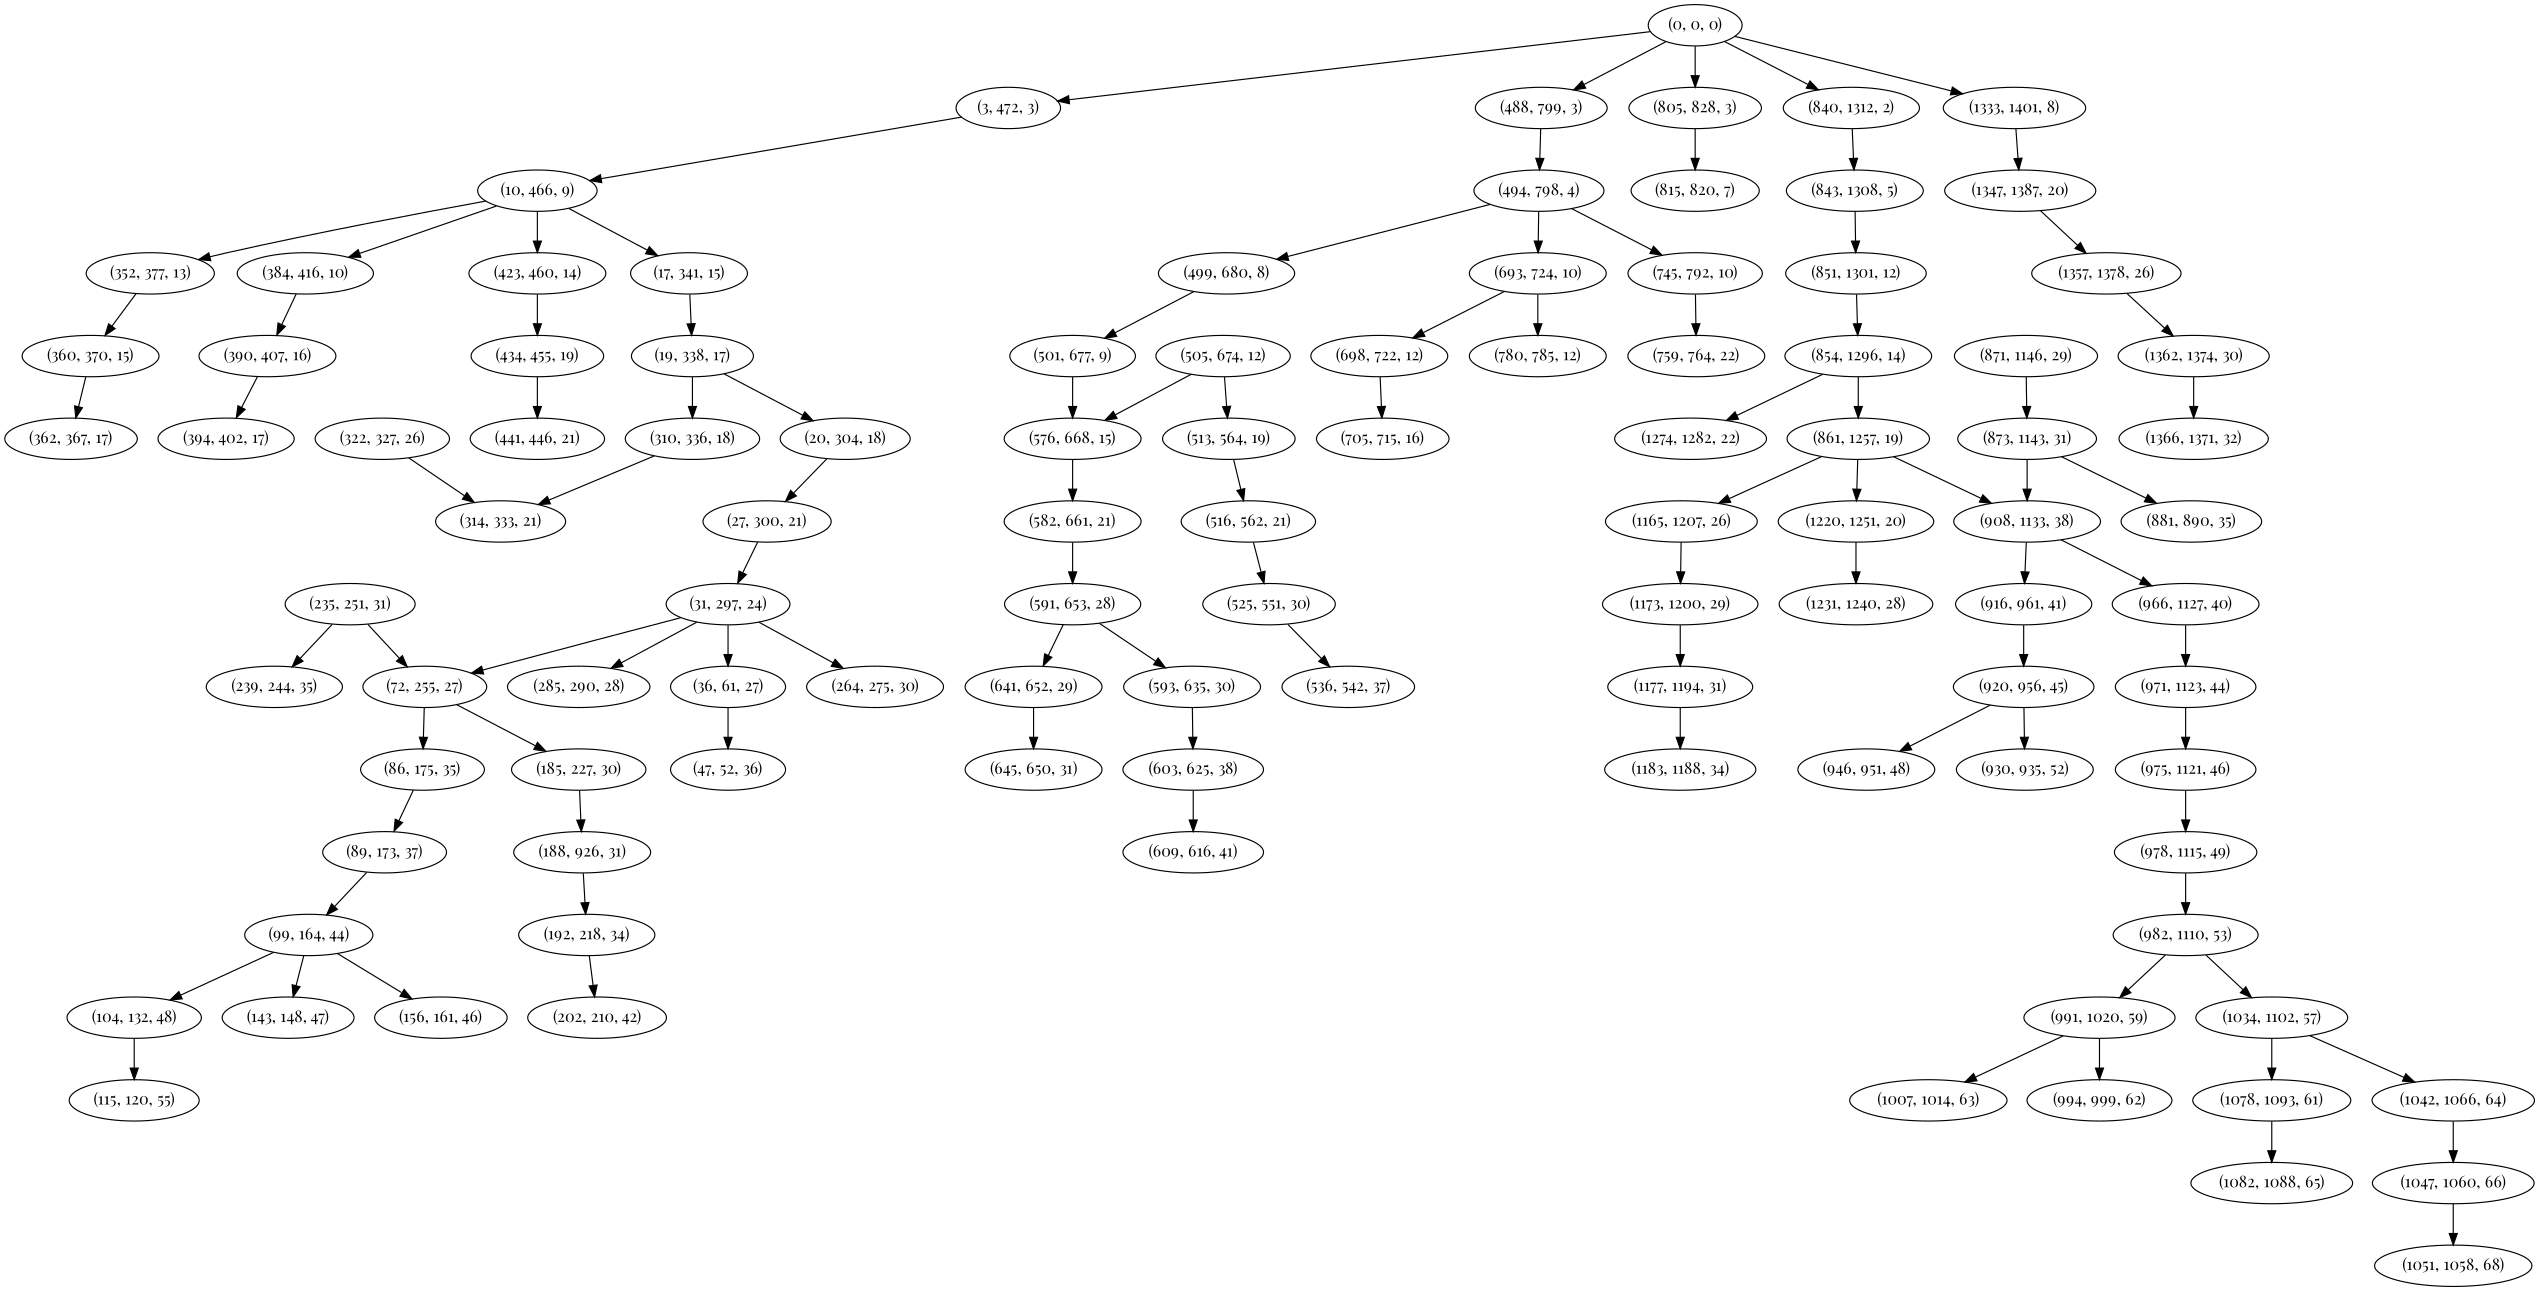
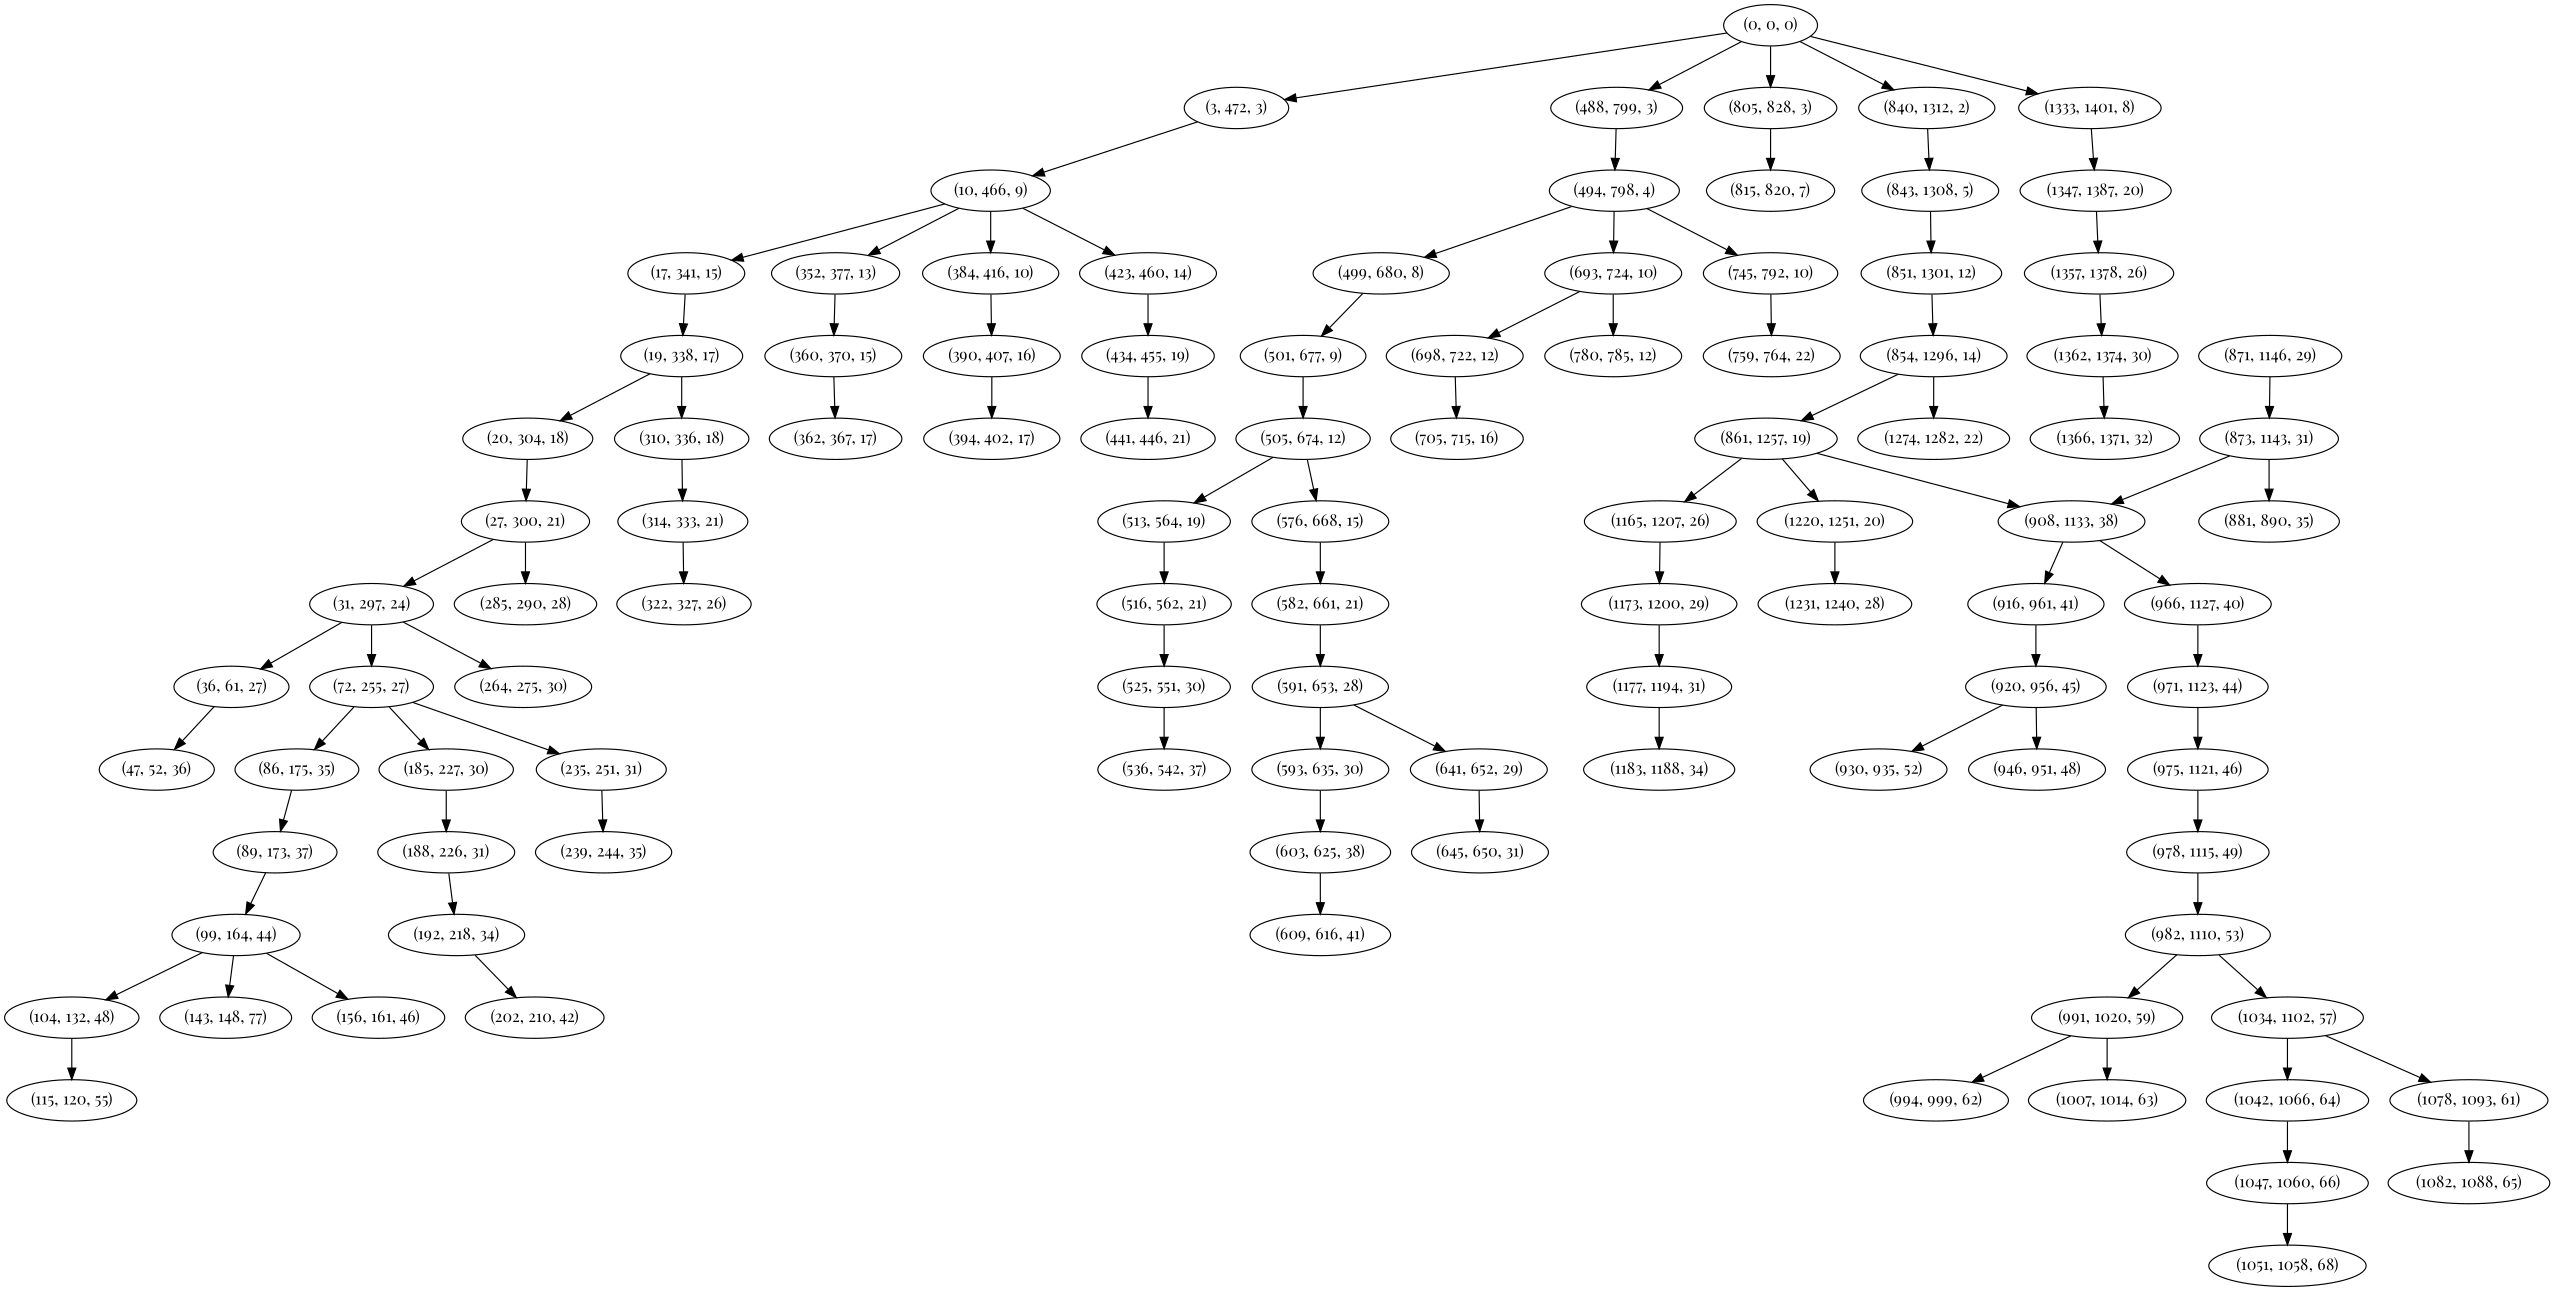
(1073, 392) -> (1303, 392)
(437, 477) -> (683, 557)
(384, 641) -> (480, 726)
(659, 642) -> (525, 557)
(582, 852) -> (446, 852)
(288, 1018) -> (226, 1018)
